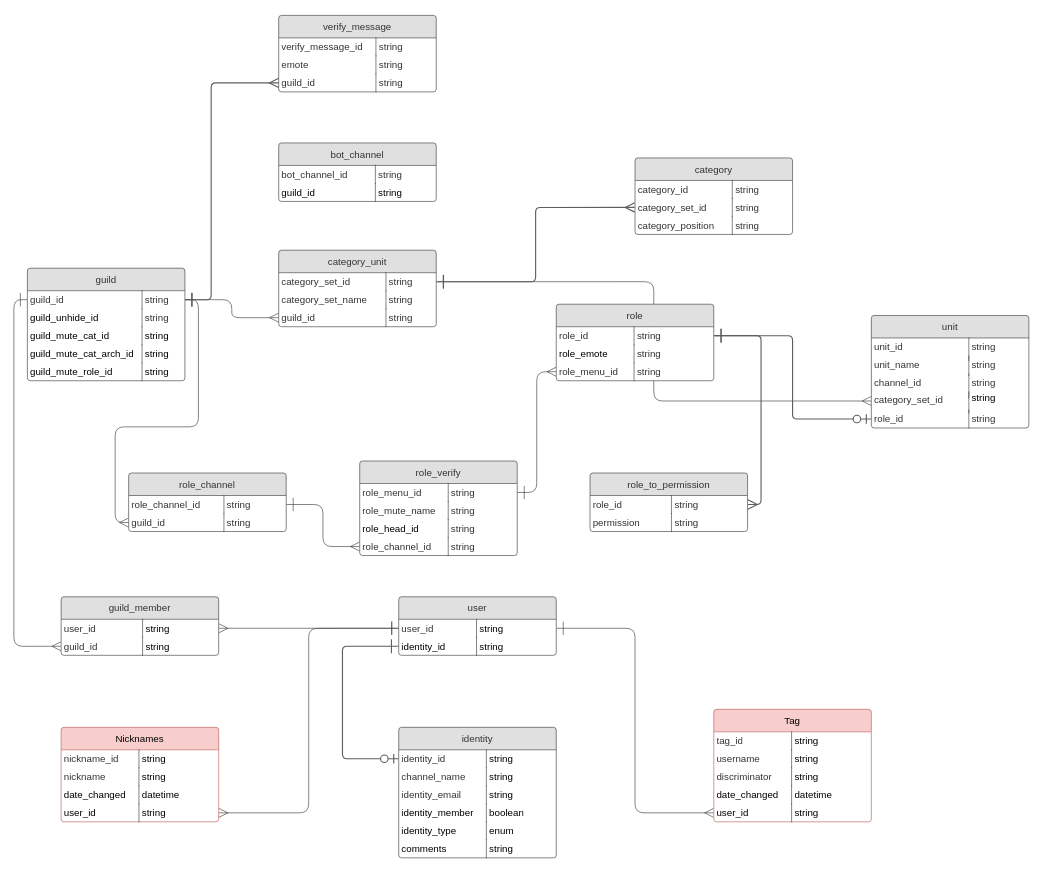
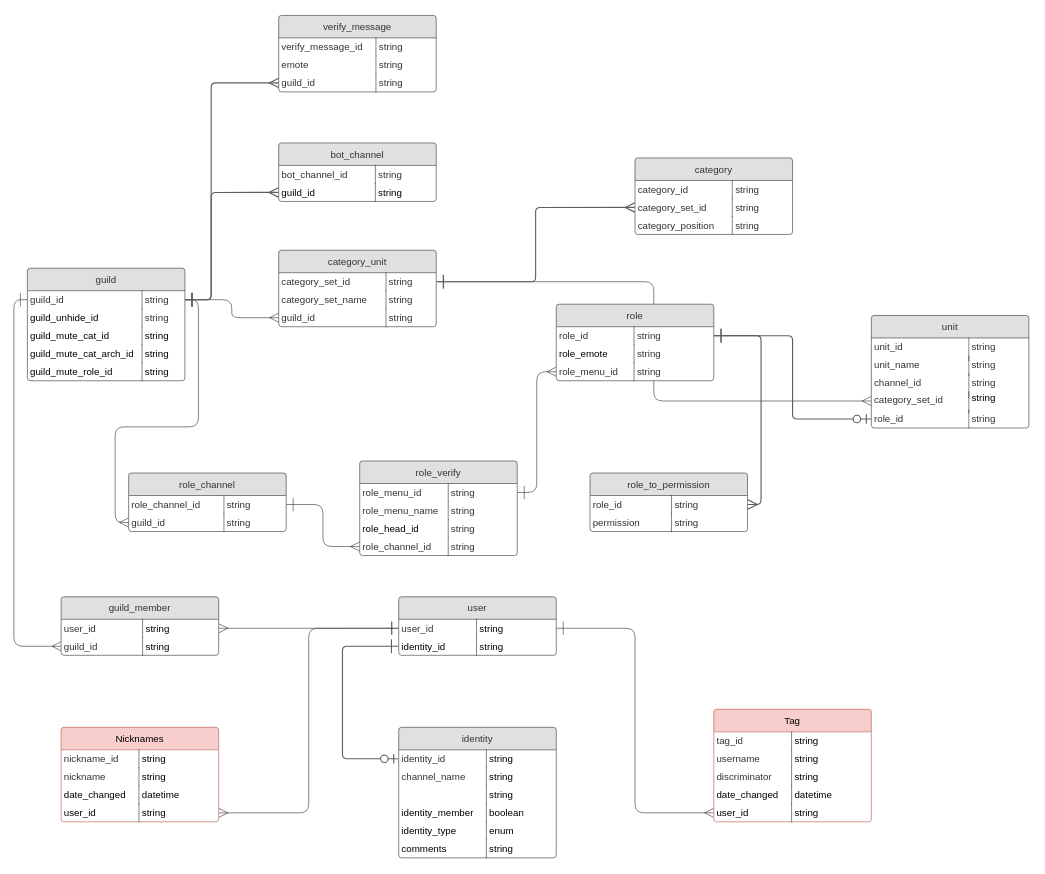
none -> (245, 192)
(400, 511) -> (400, 511)
(442, 795) -> none
